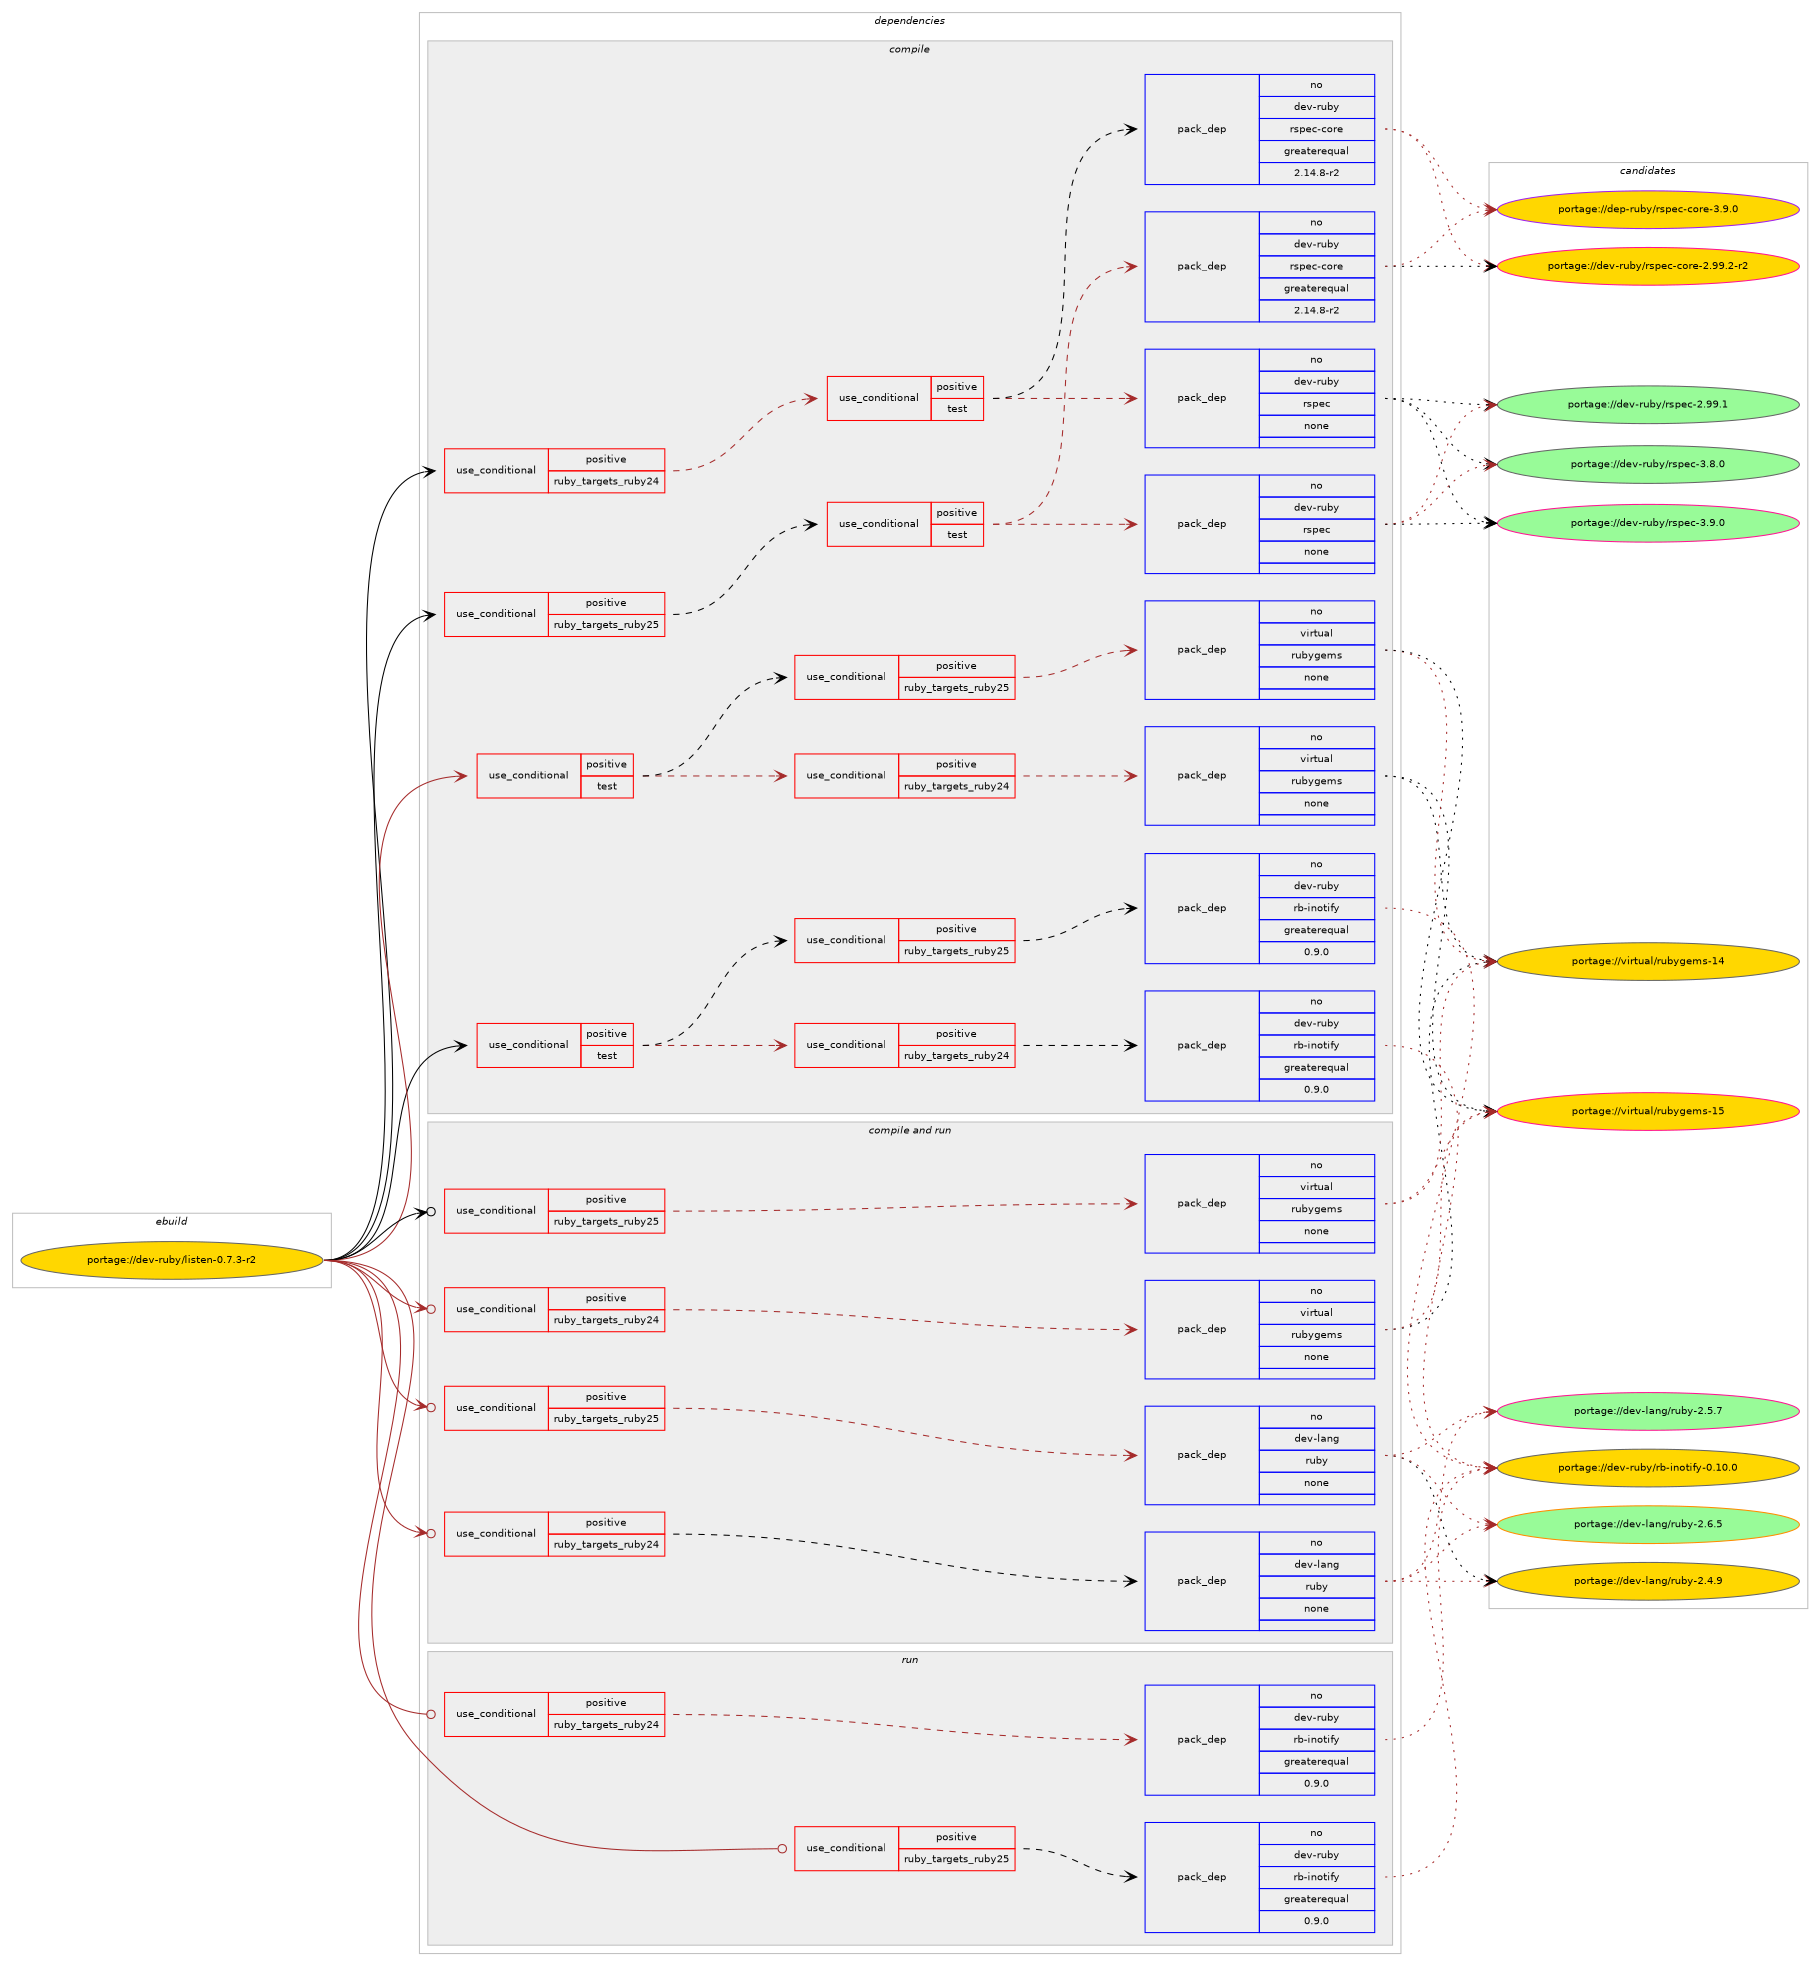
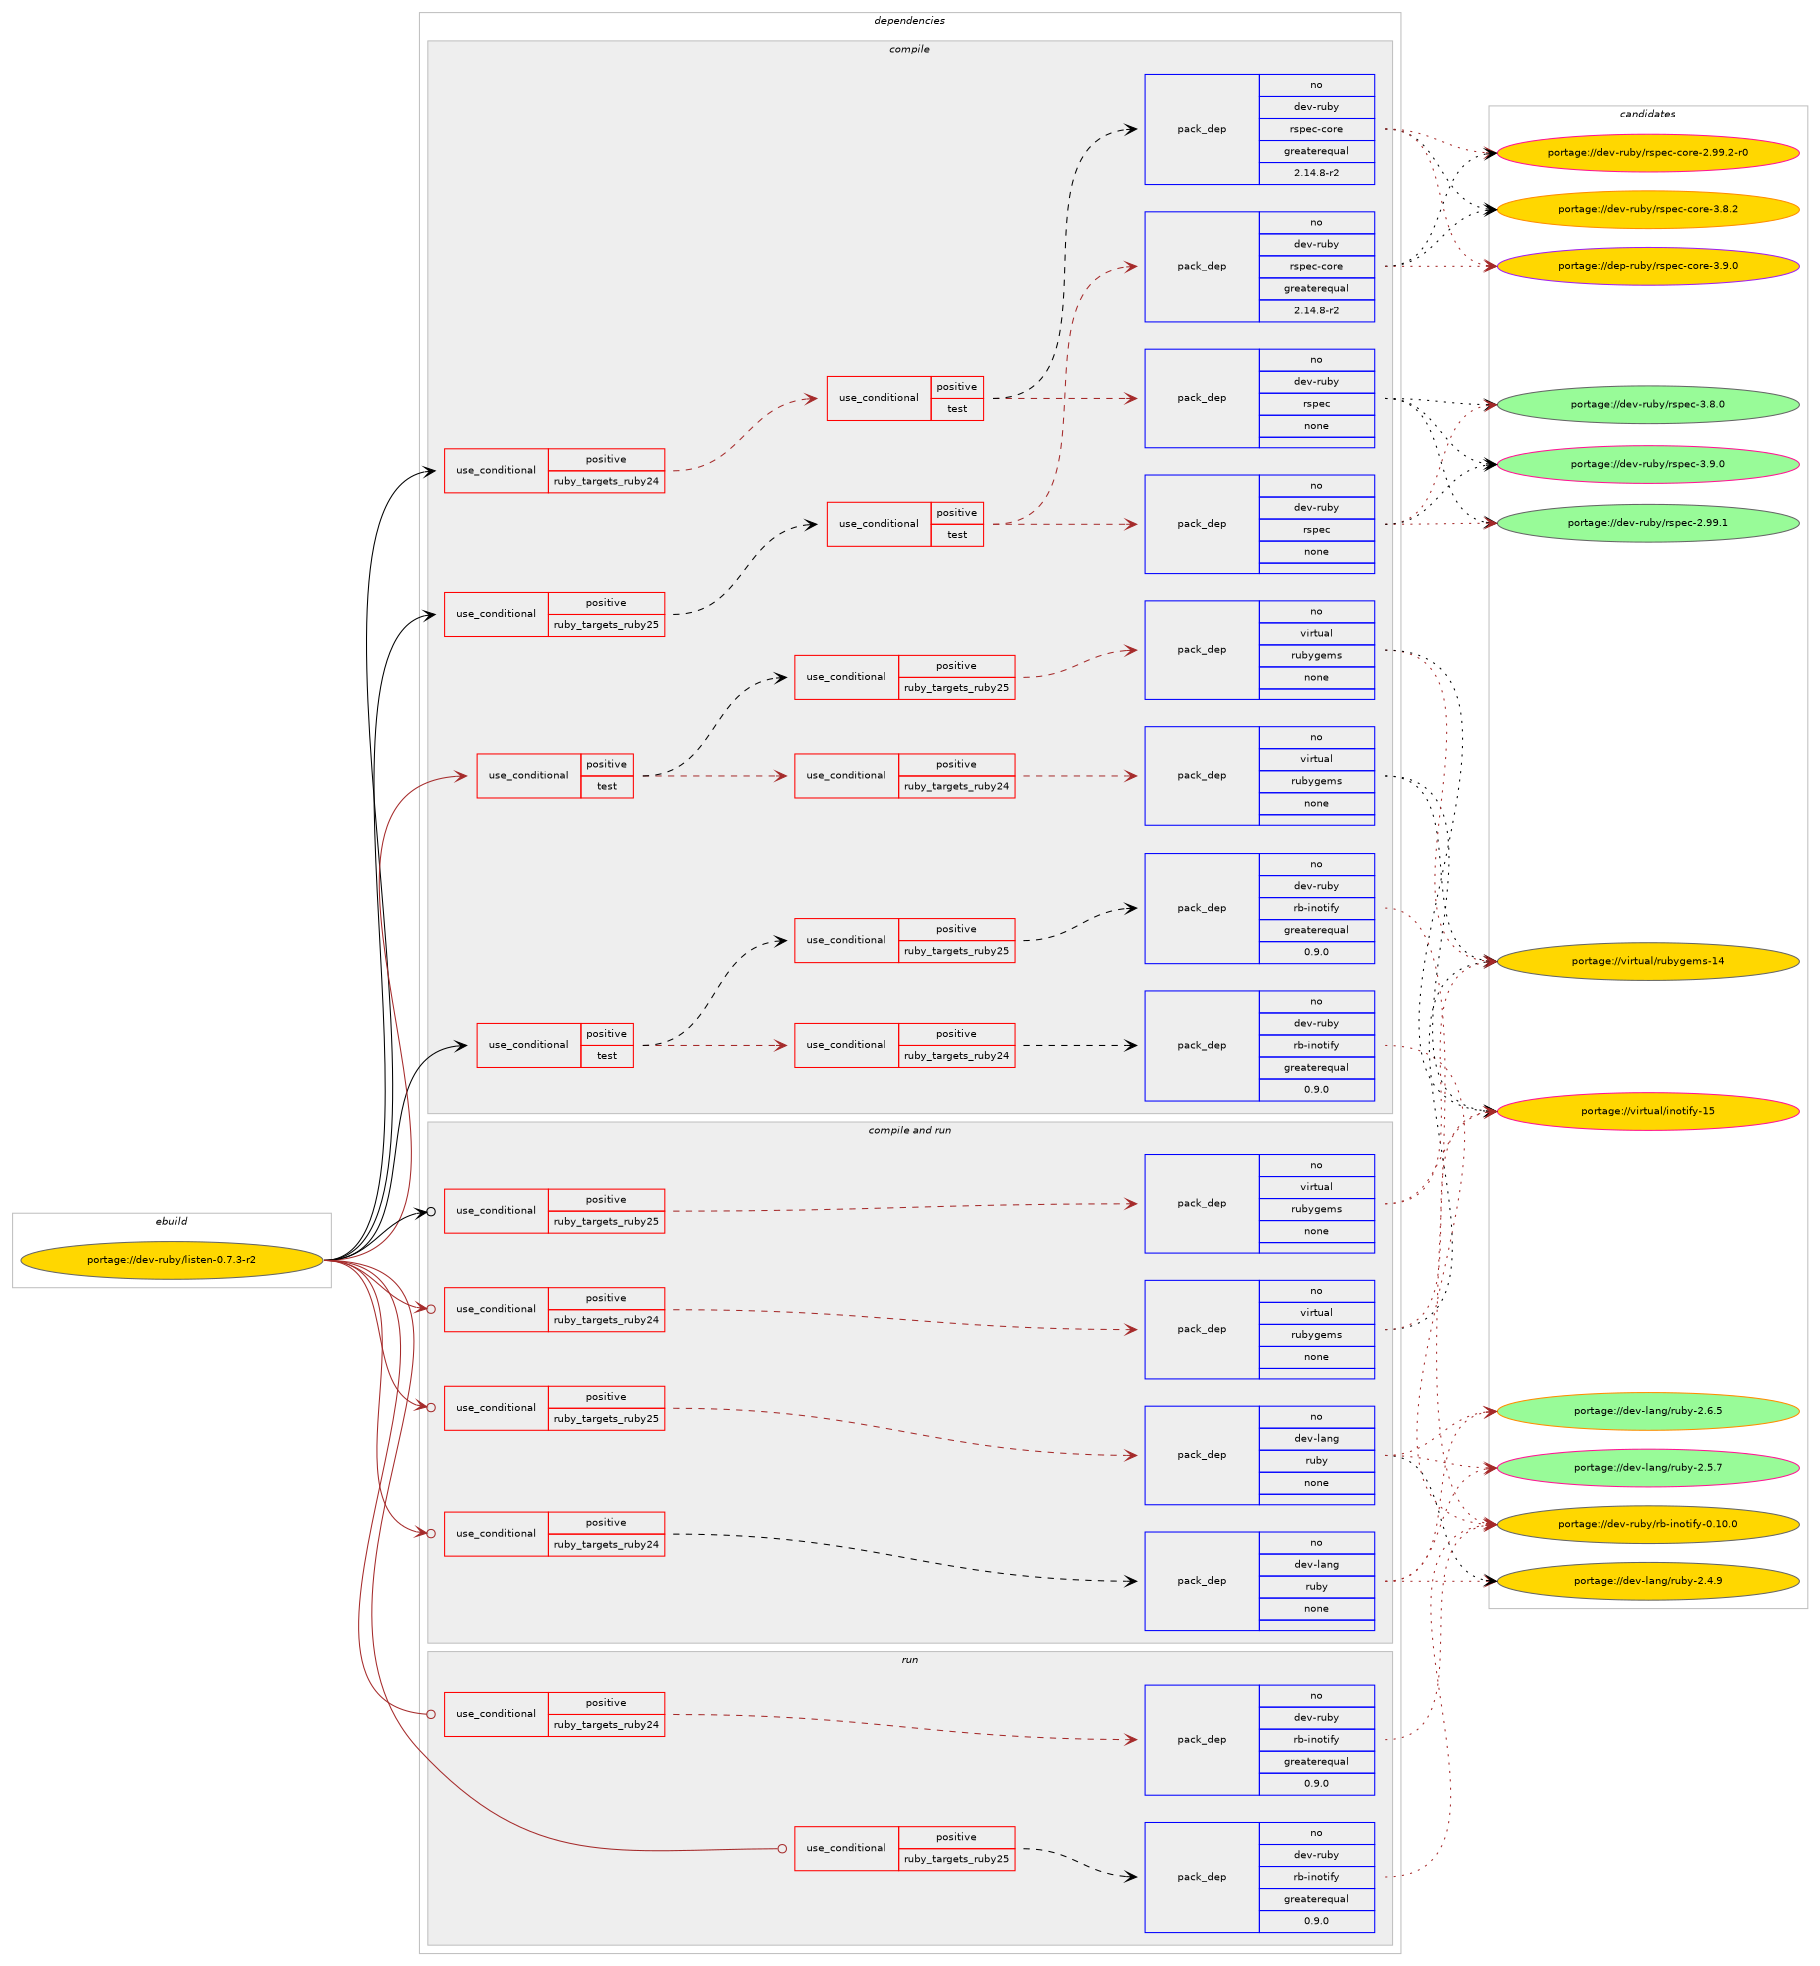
none -> (1648, 210)
(1648, 266) -> (1648, 153)
(1648, 1112) -> (1648, 1112)
